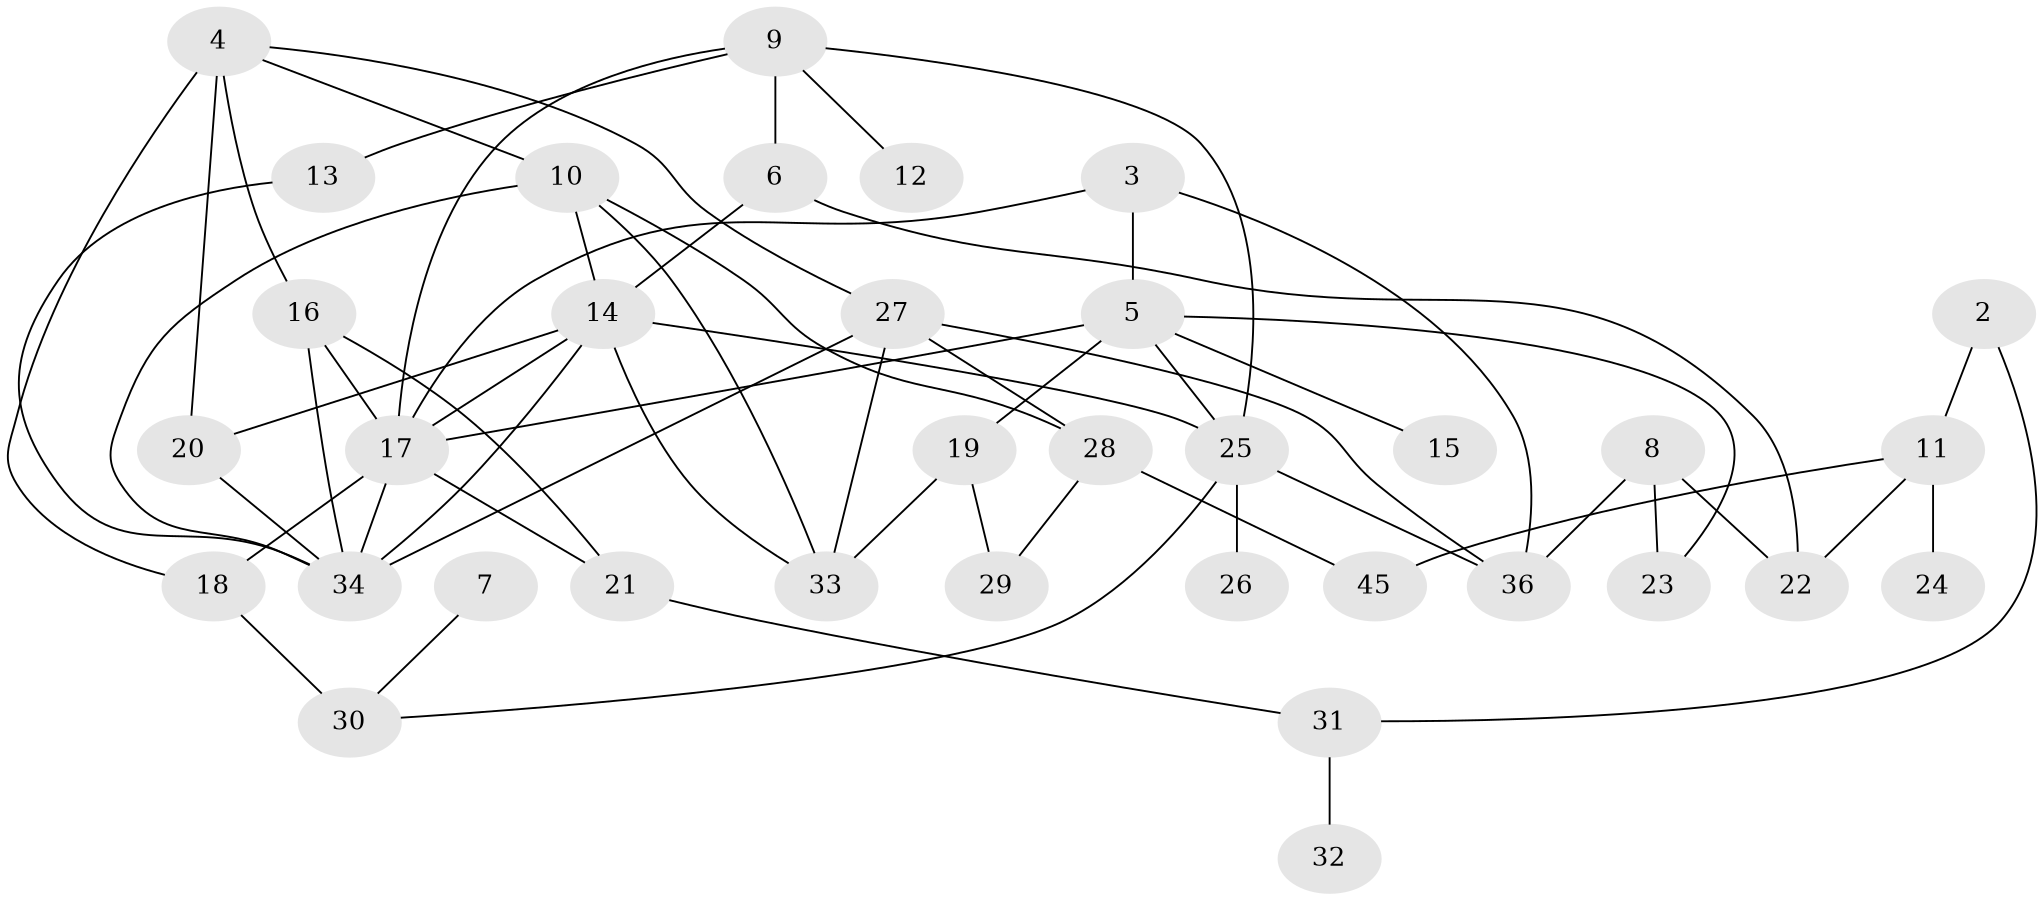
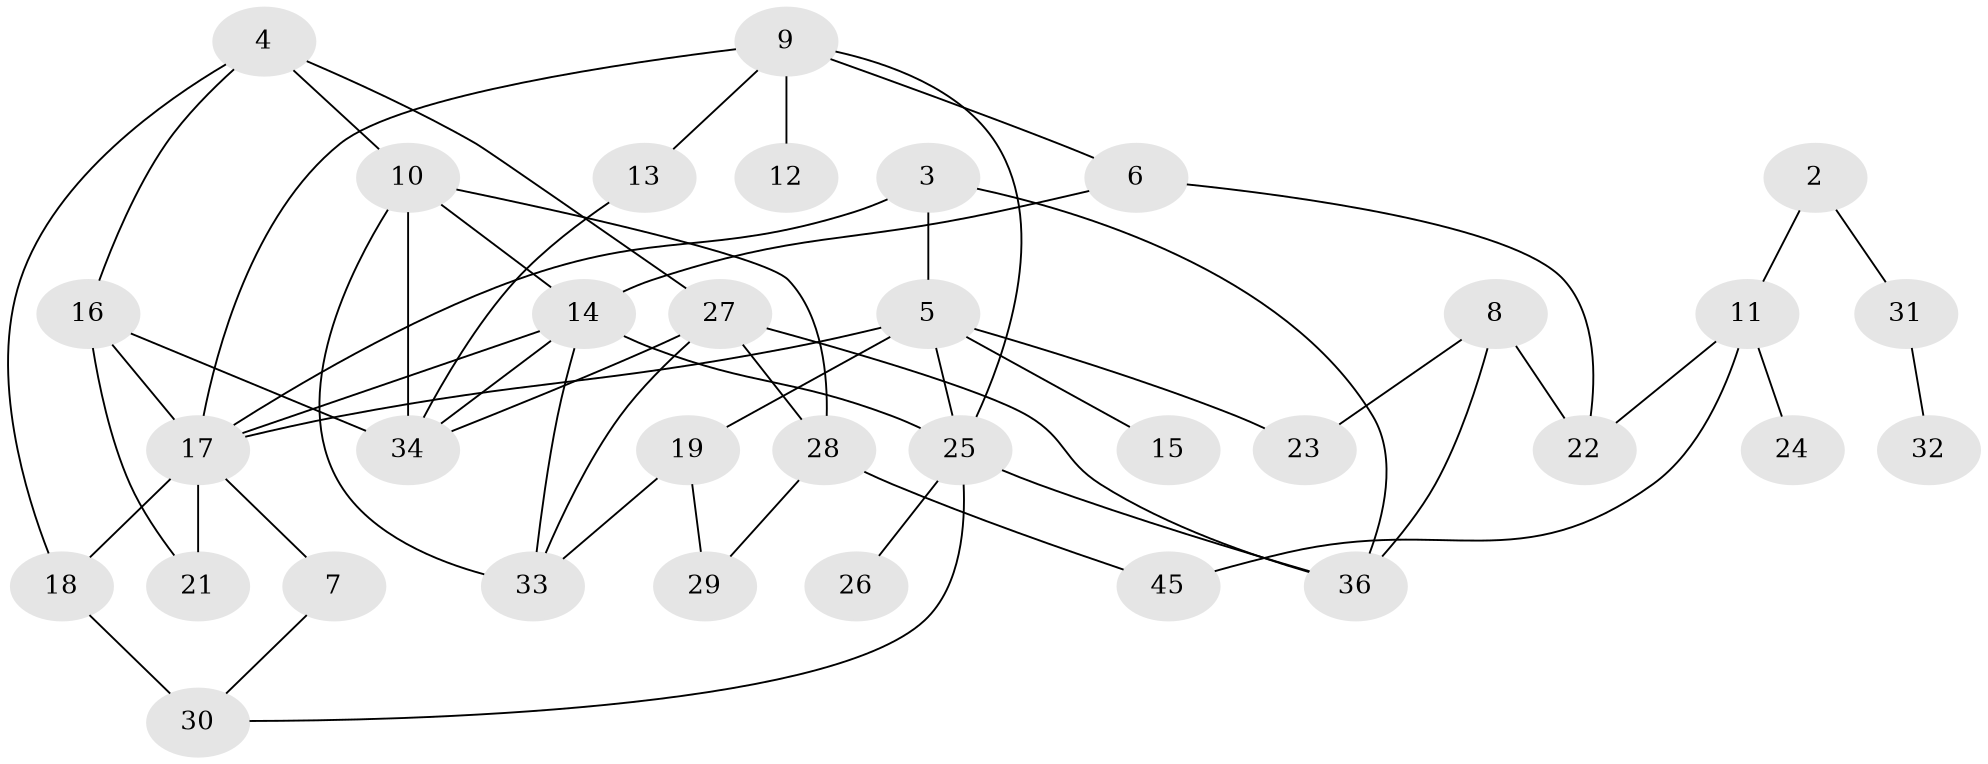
(189, 450) -> none
(374, 518) -> (266, 518)
(974, 662) -> none
